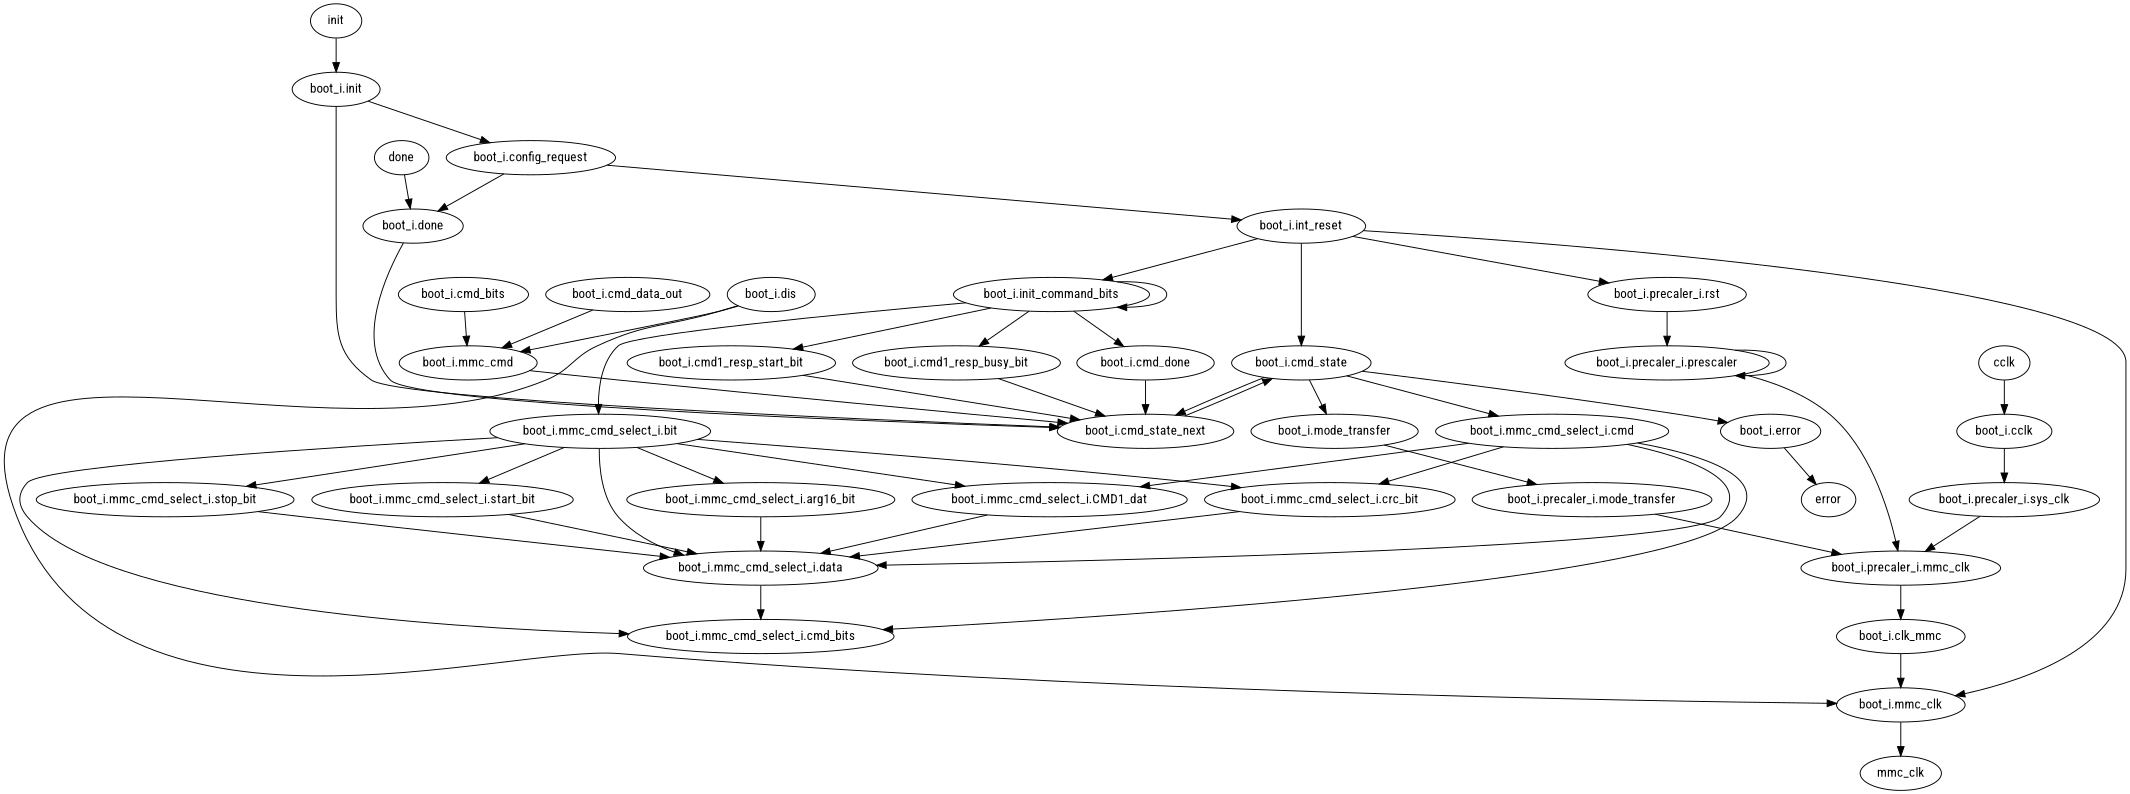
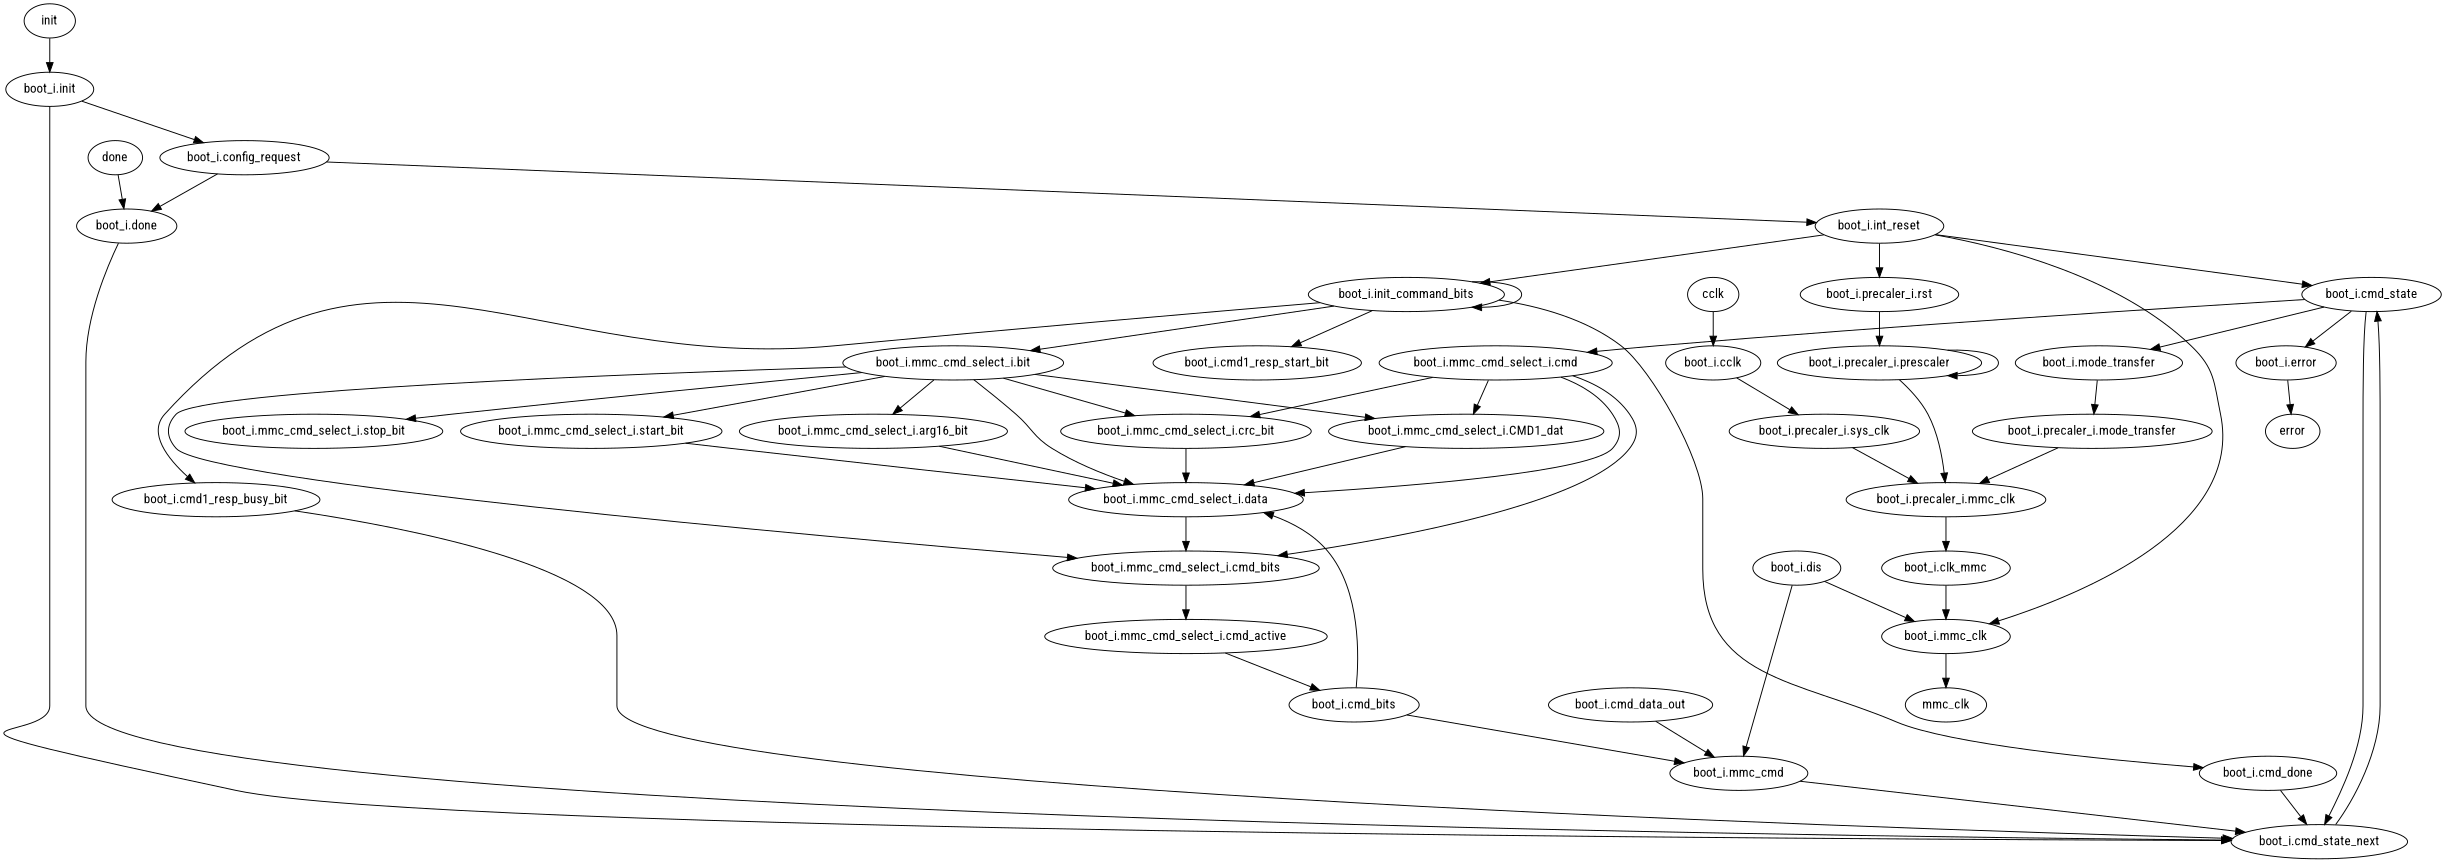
(937, 397) -> none
(459, 534) -> (1346, 584)
none -> (1186, 636)
